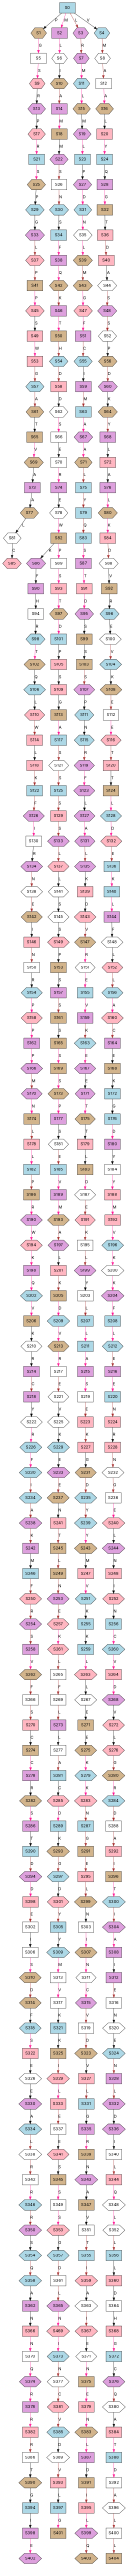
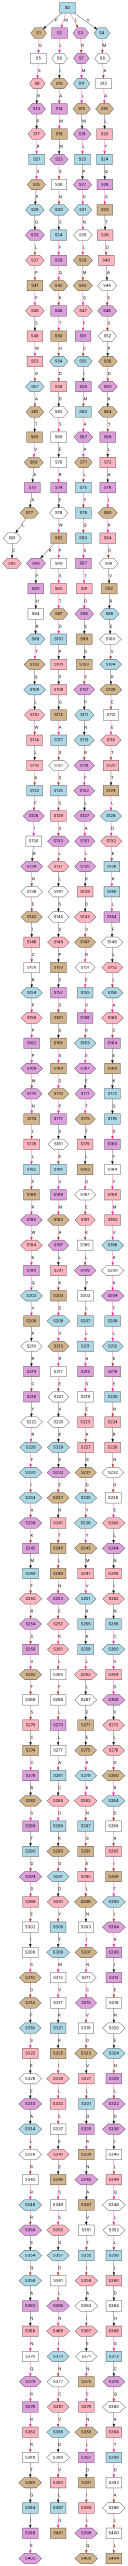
(33, 955) -> (33, 955)
